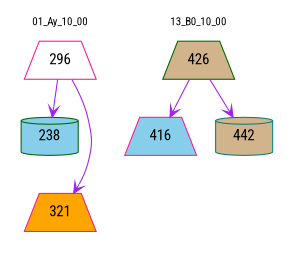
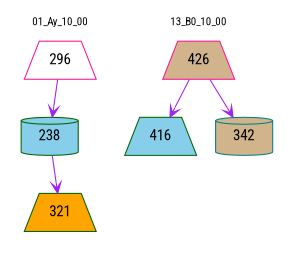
(199, 60) -> (199, 60)
(91, 131) -> (54, 169)
(161, 136) -> (161, 136)
(244, 136) -> (244, 136)
(60, 212) -> (60, 212)
